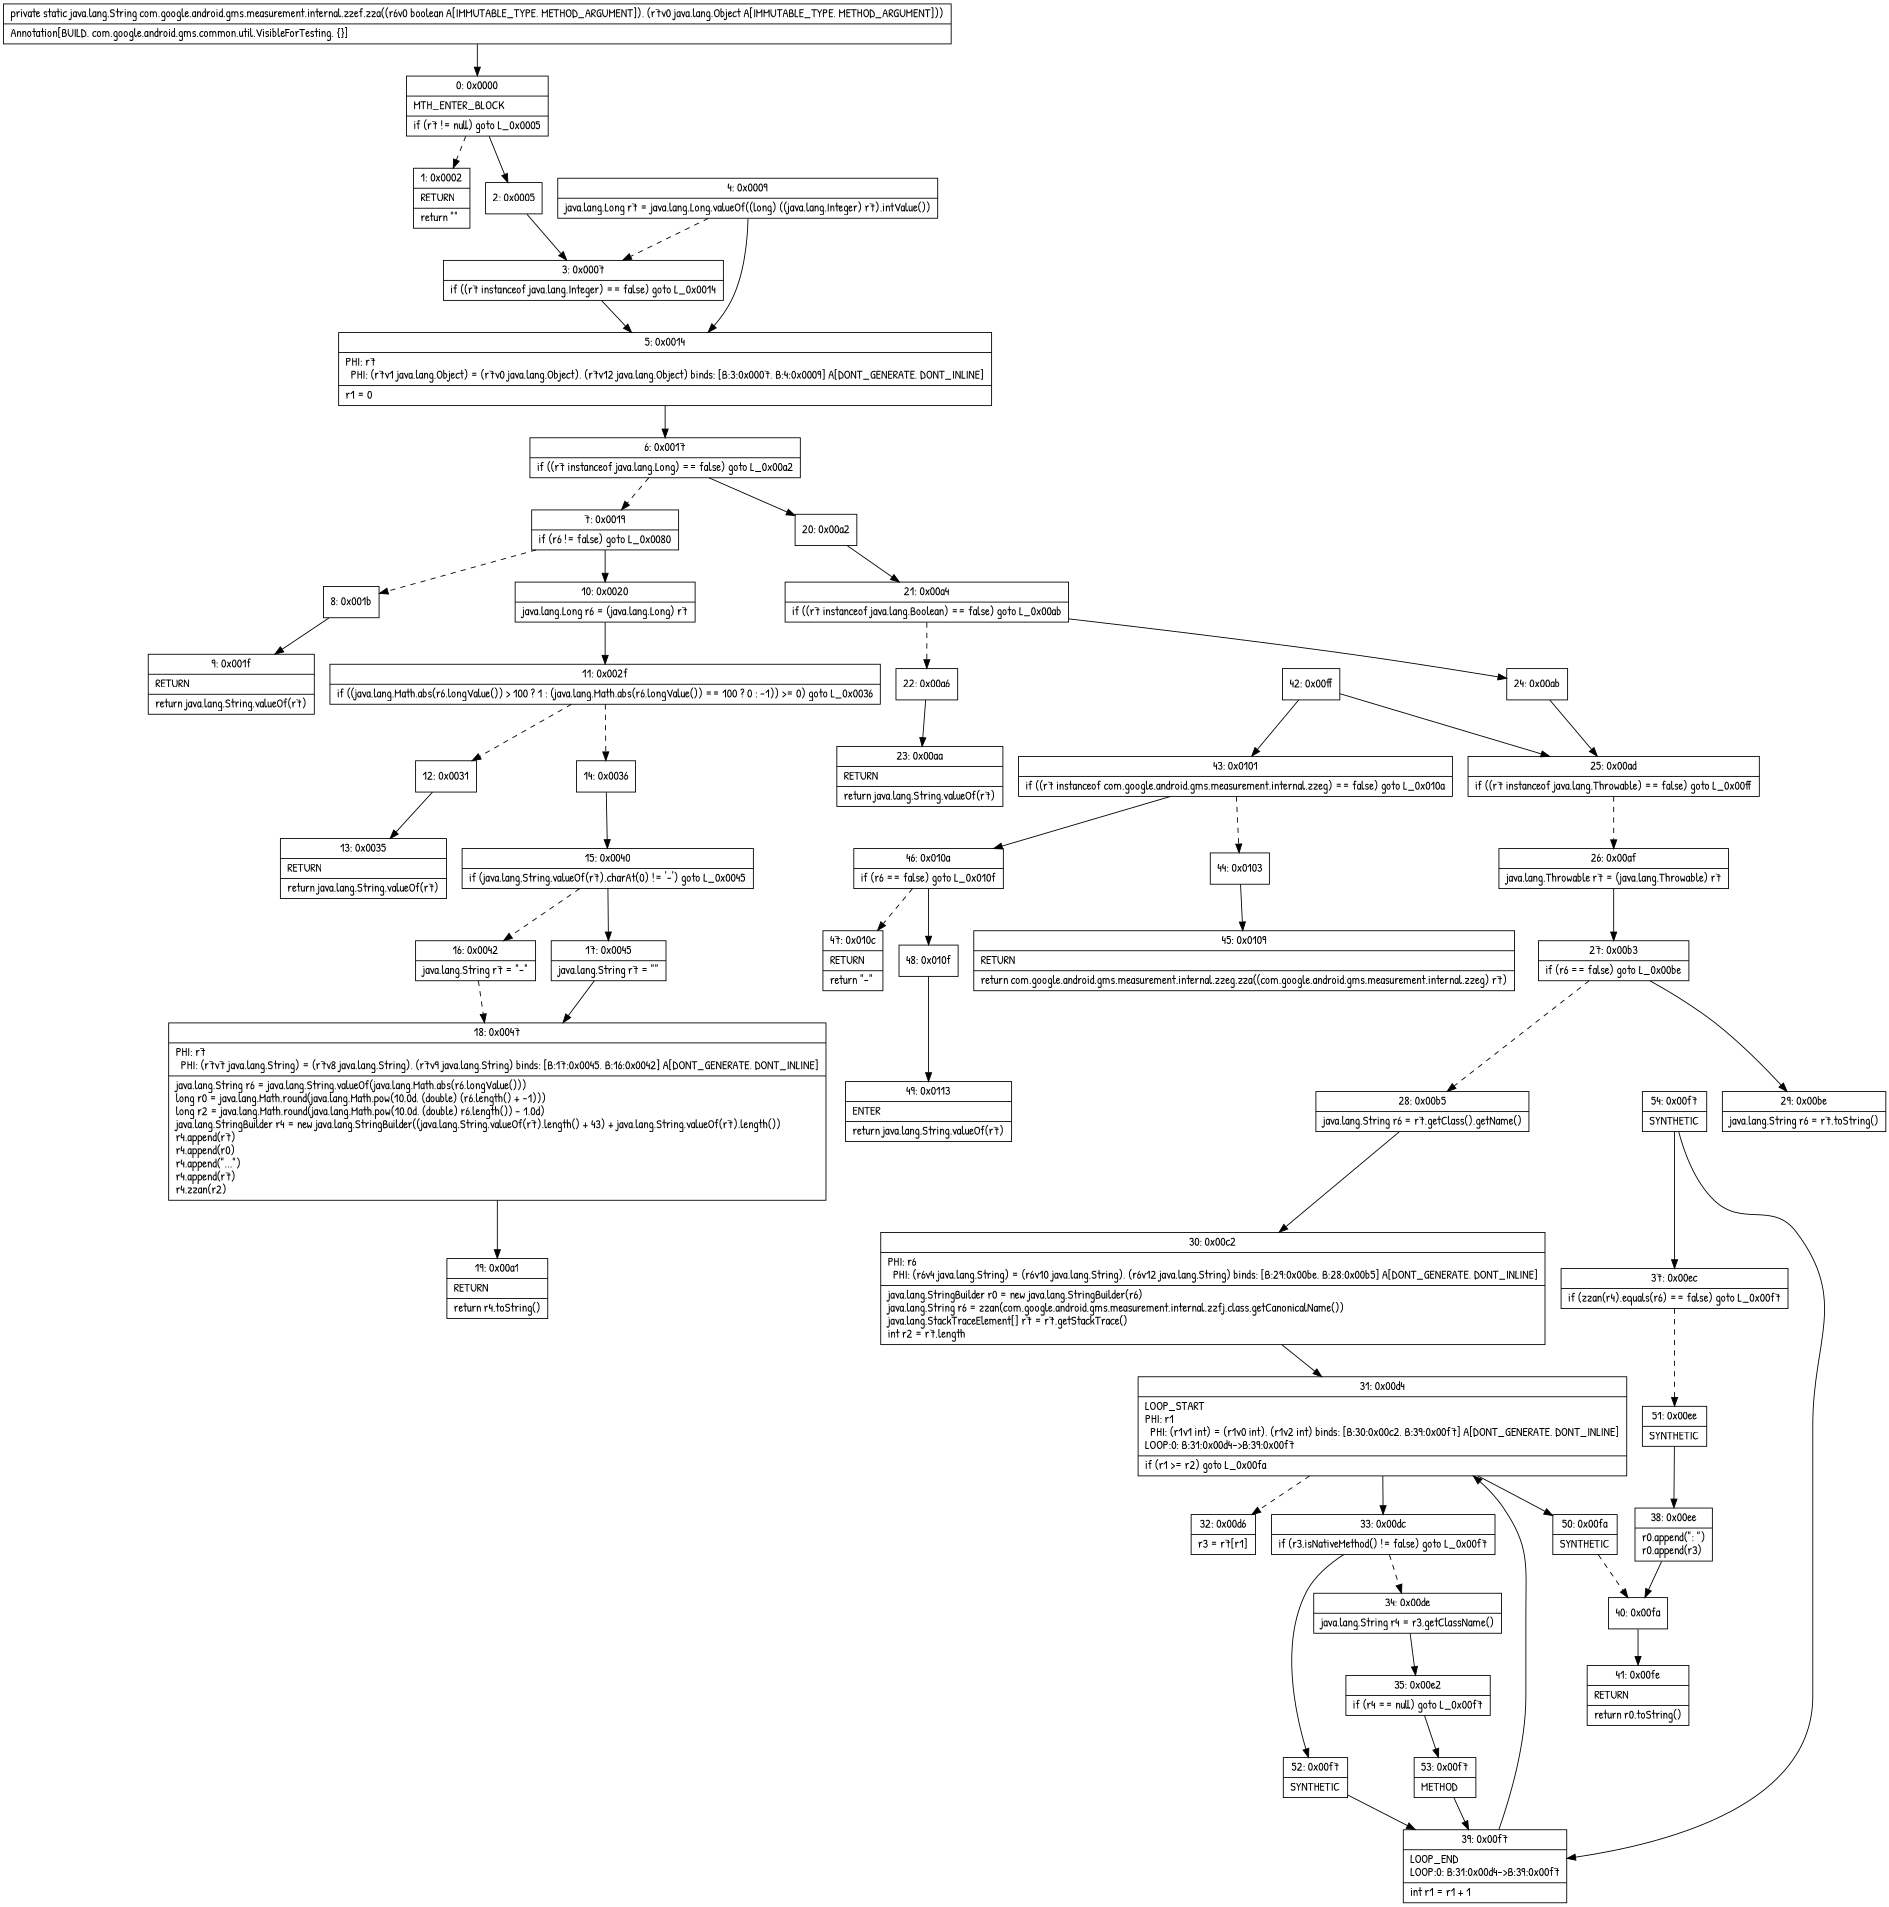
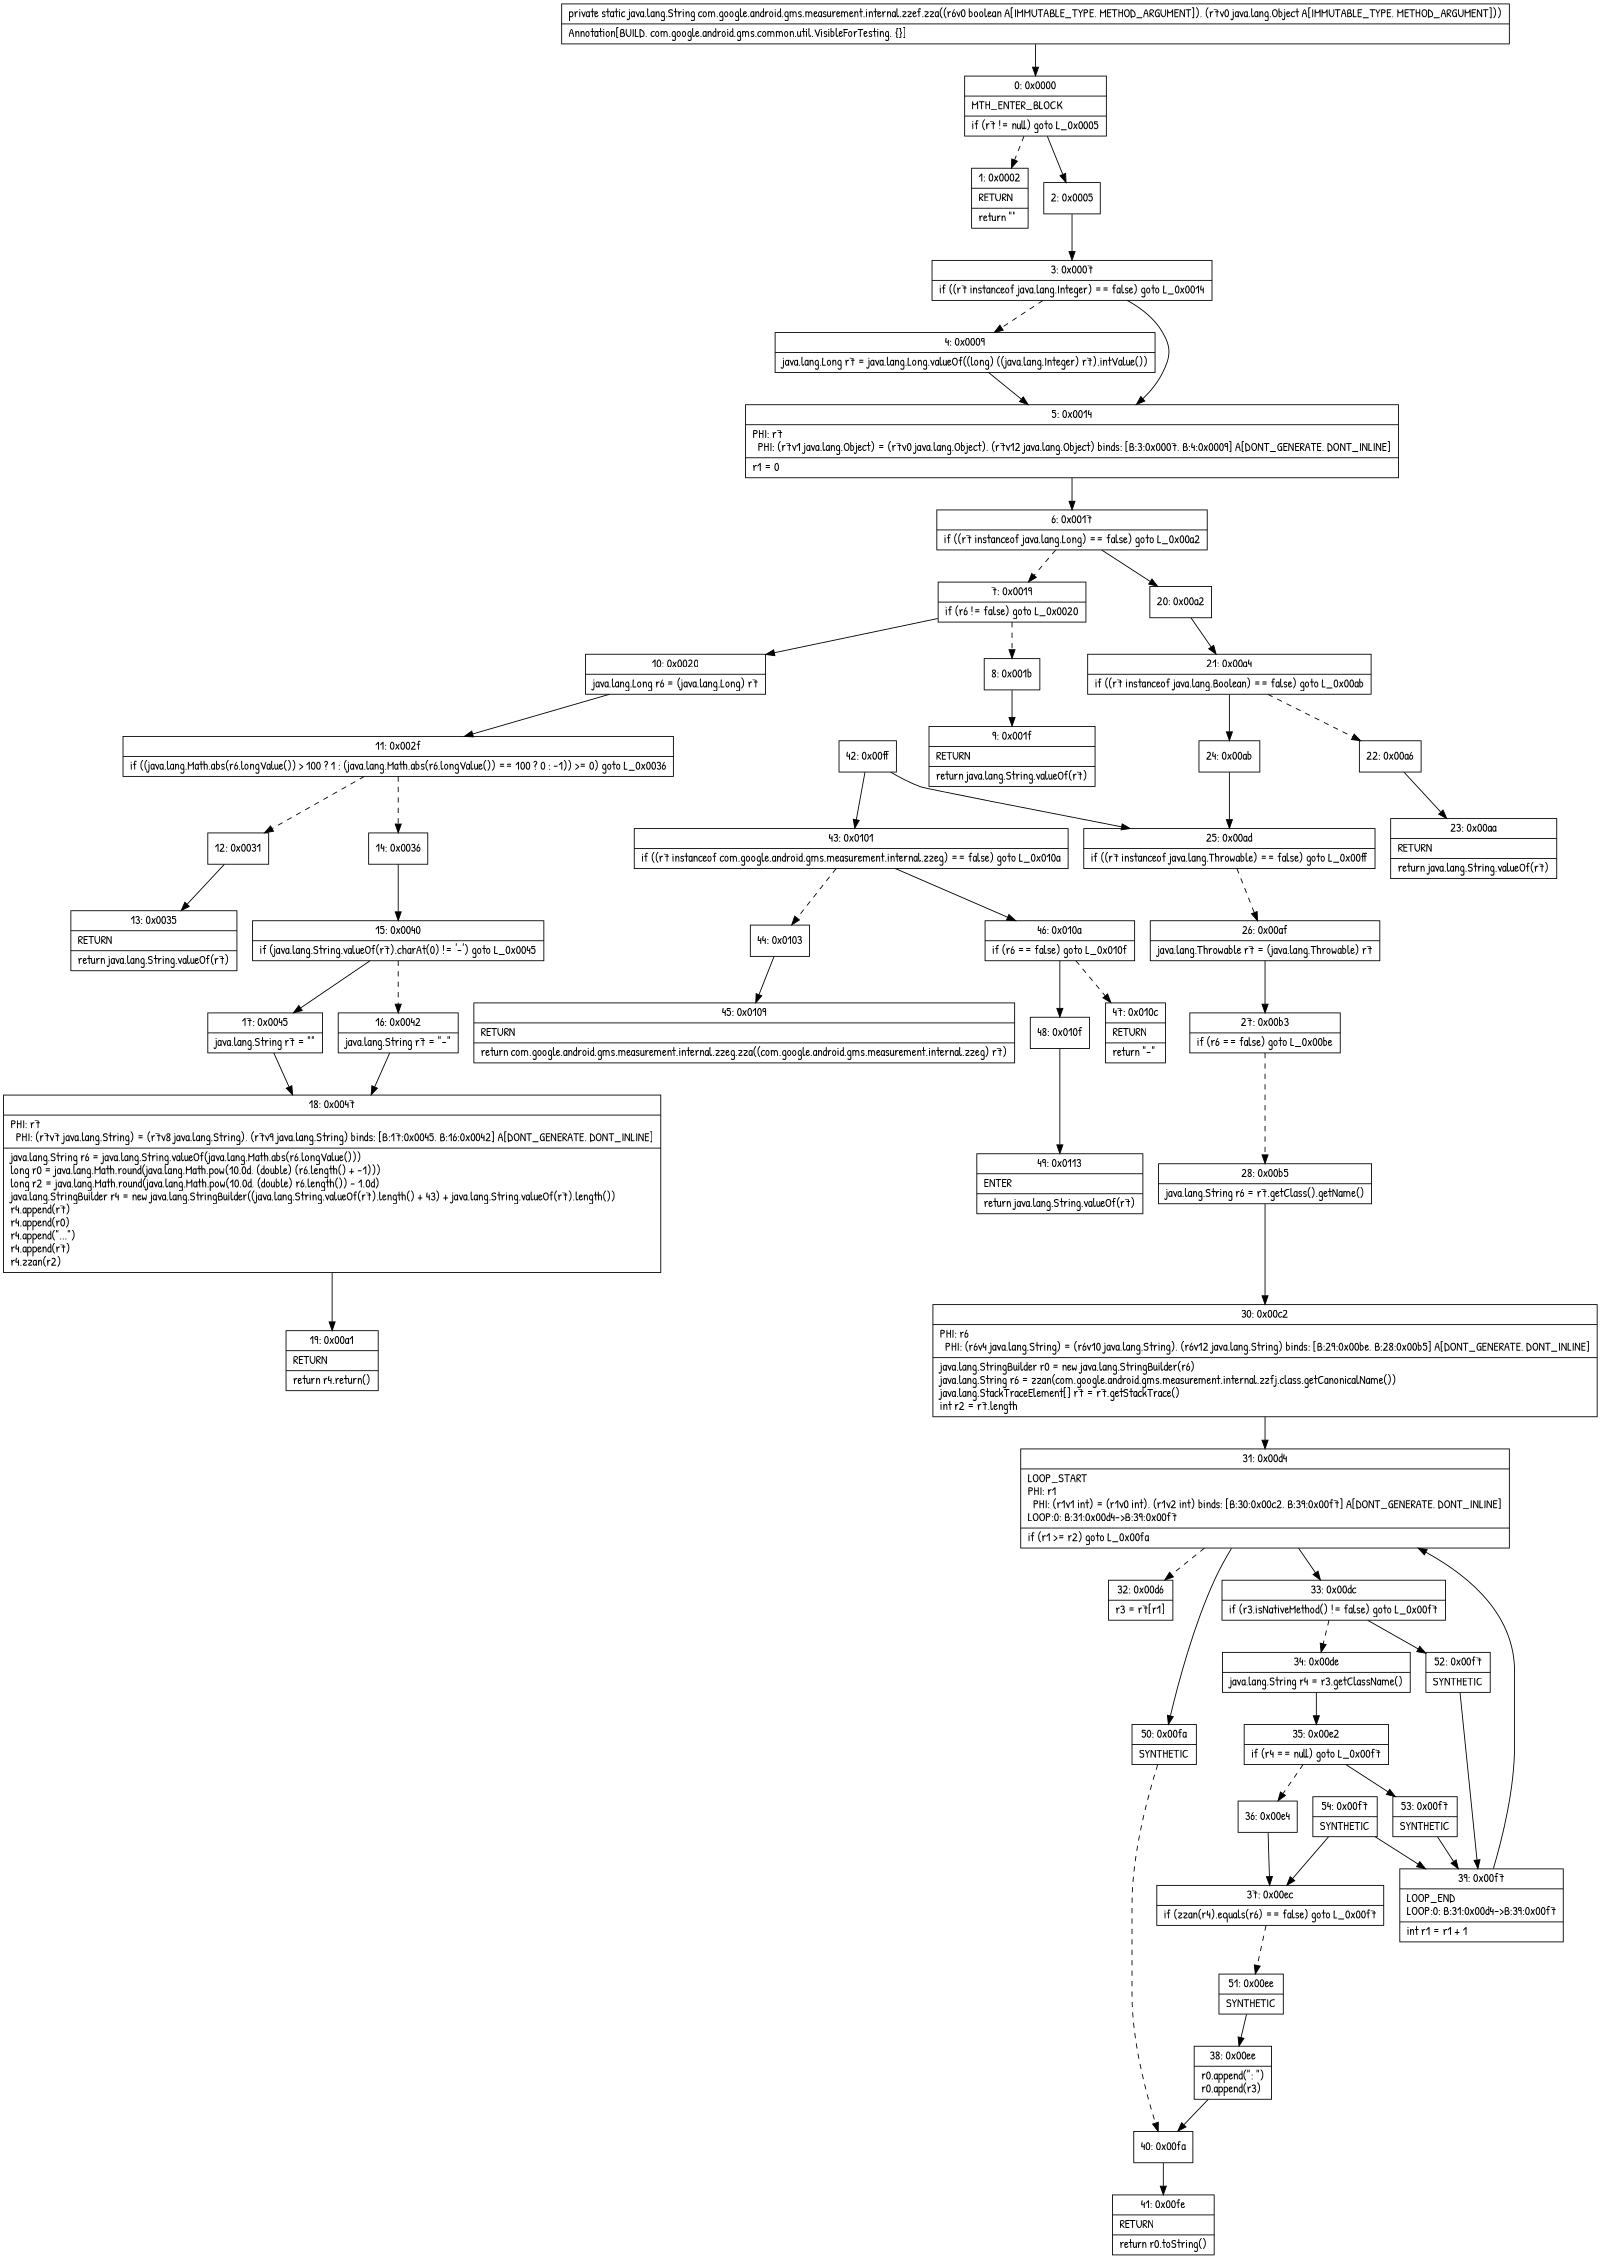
(670, 237) -> (1022, 314)
(605, 539) -> (1012, 612)
(481, 997) -> (382, 1070)
(1804, 1112) -> none
(497, 1308) -> (332, 1380)
(1440, 1787) -> (1425, 1826)
none -> (1268, 1817)
